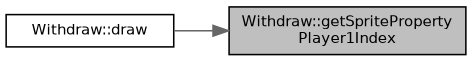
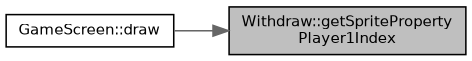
(90, 31) -> (90, 31)
